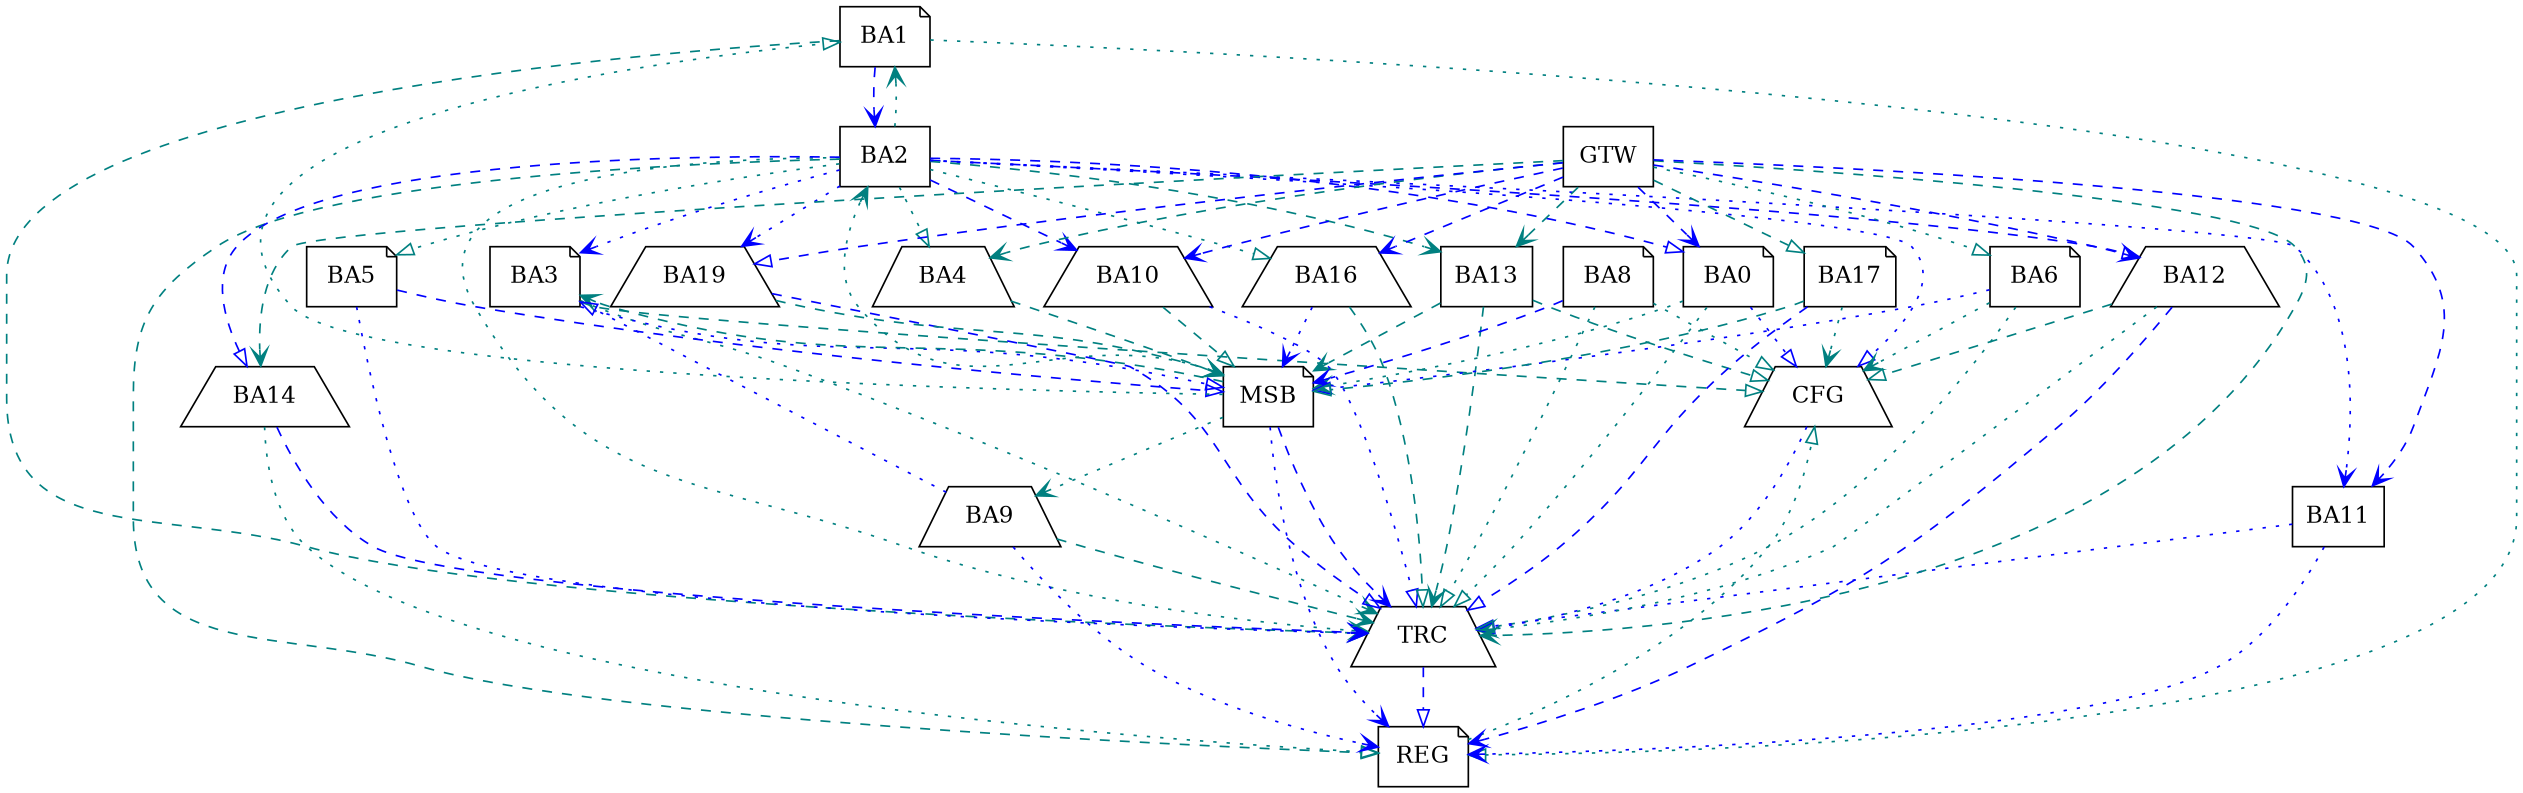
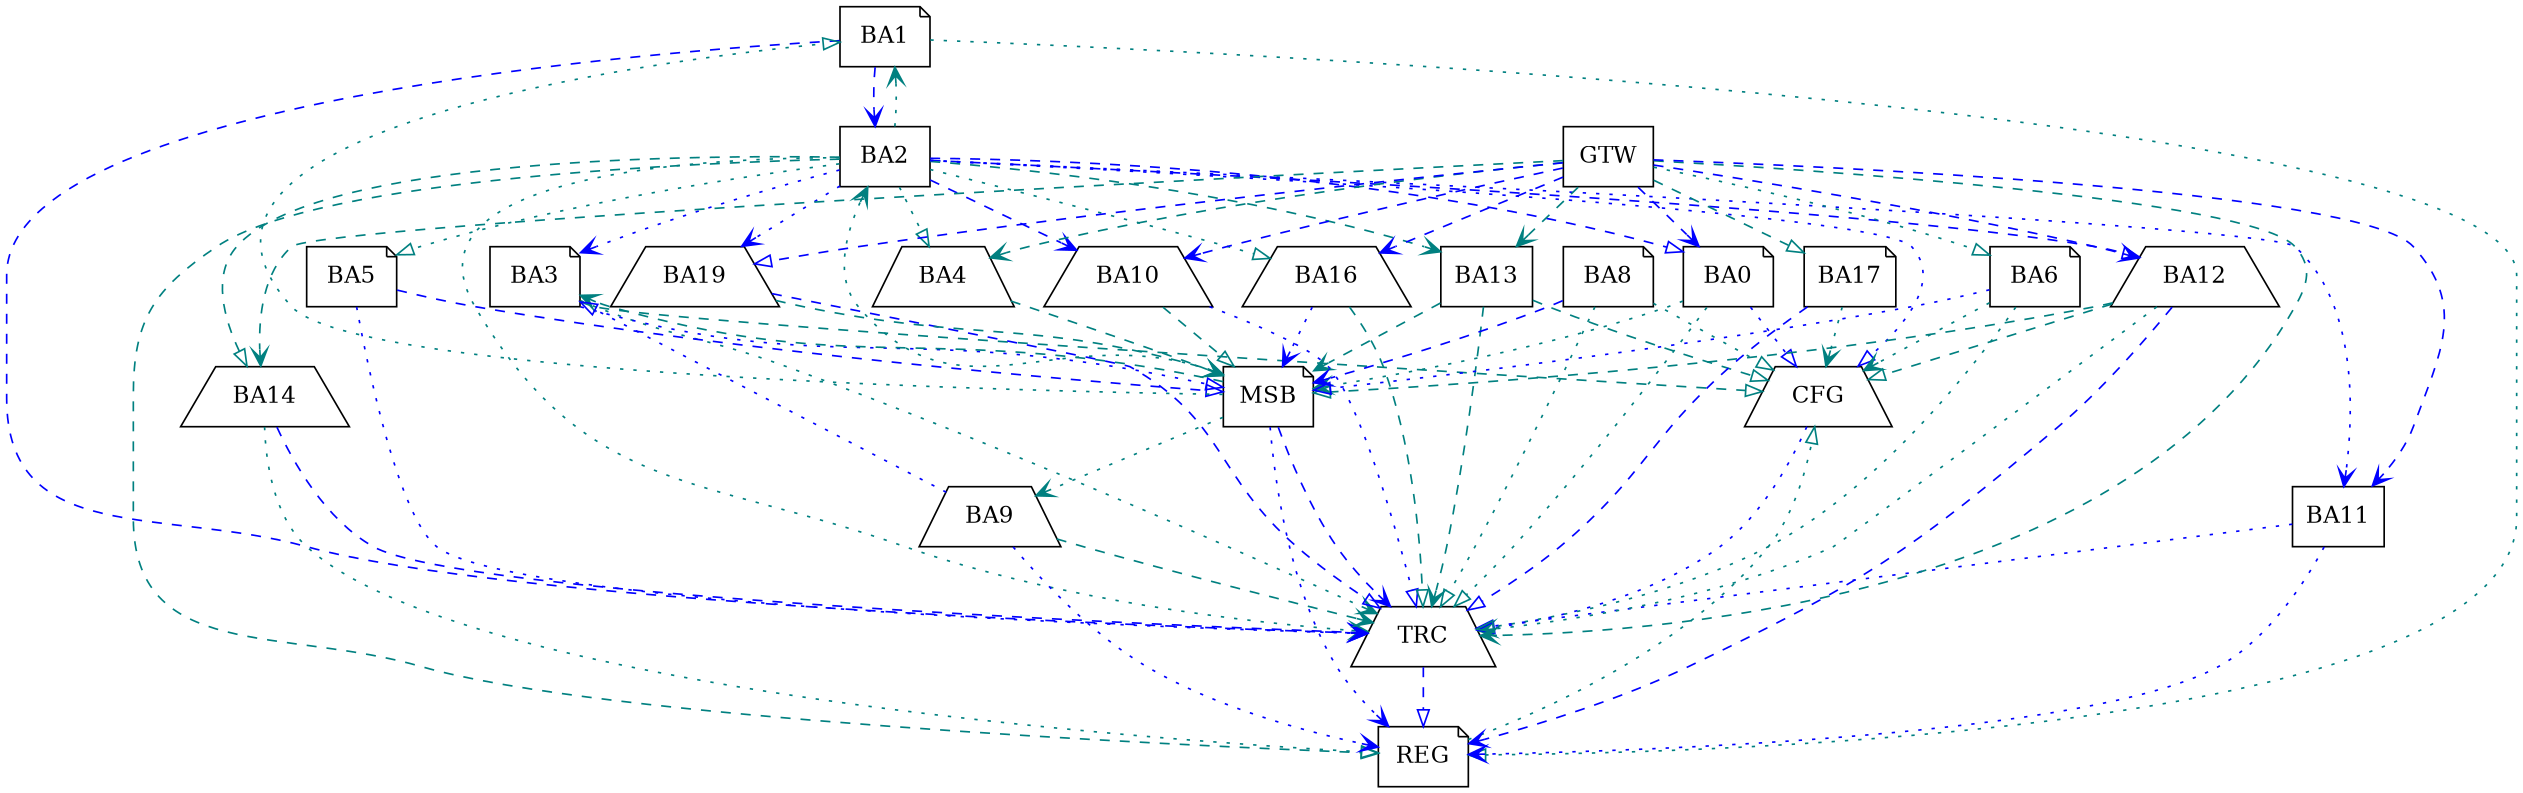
(476, 172) -> (476, 172)
(1570, 357) -> (1801, 351)
(77, 505) -> (77, 505)
